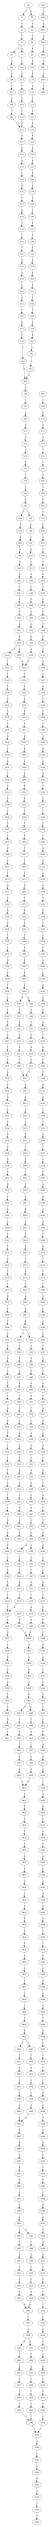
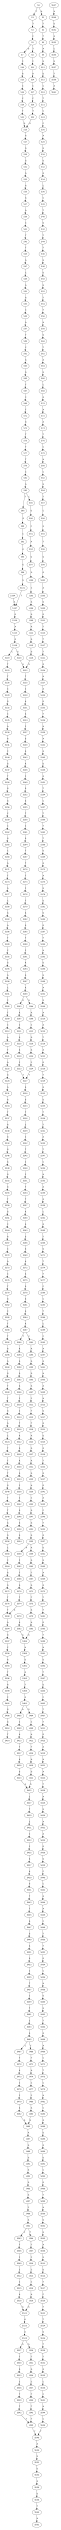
(28, 375) -> (43, 372)
(19, 586) -> (19, 597)
